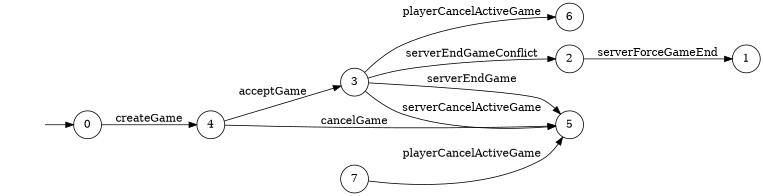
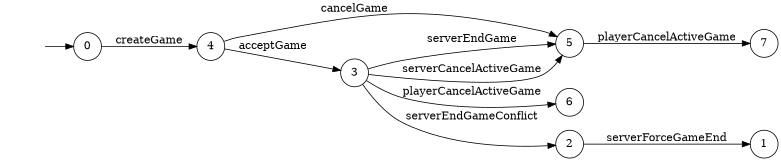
(468, 182) -> (663, 43)
